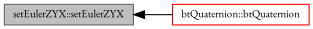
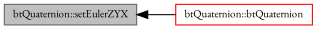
(69, 15) -> (71, 15)
